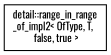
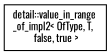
(55, 28) -> (55, 28)
